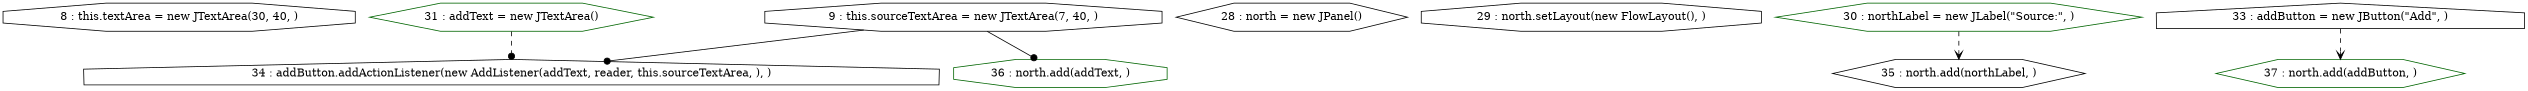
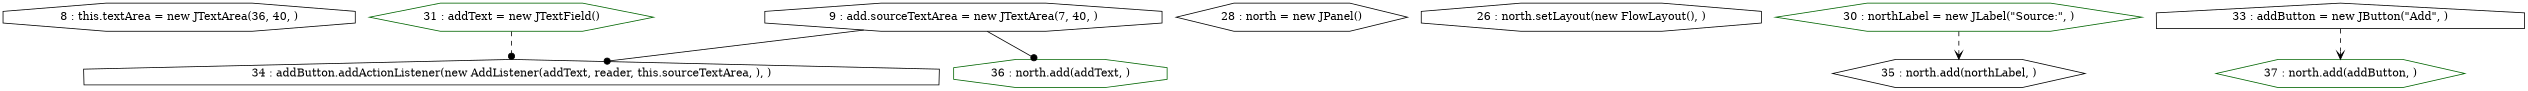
(179, 17) -> (179, 17)
(511, 17) -> (511, 17)
(963, 17) -> (963, 17)
(1591, 17) -> (1591, 17)
